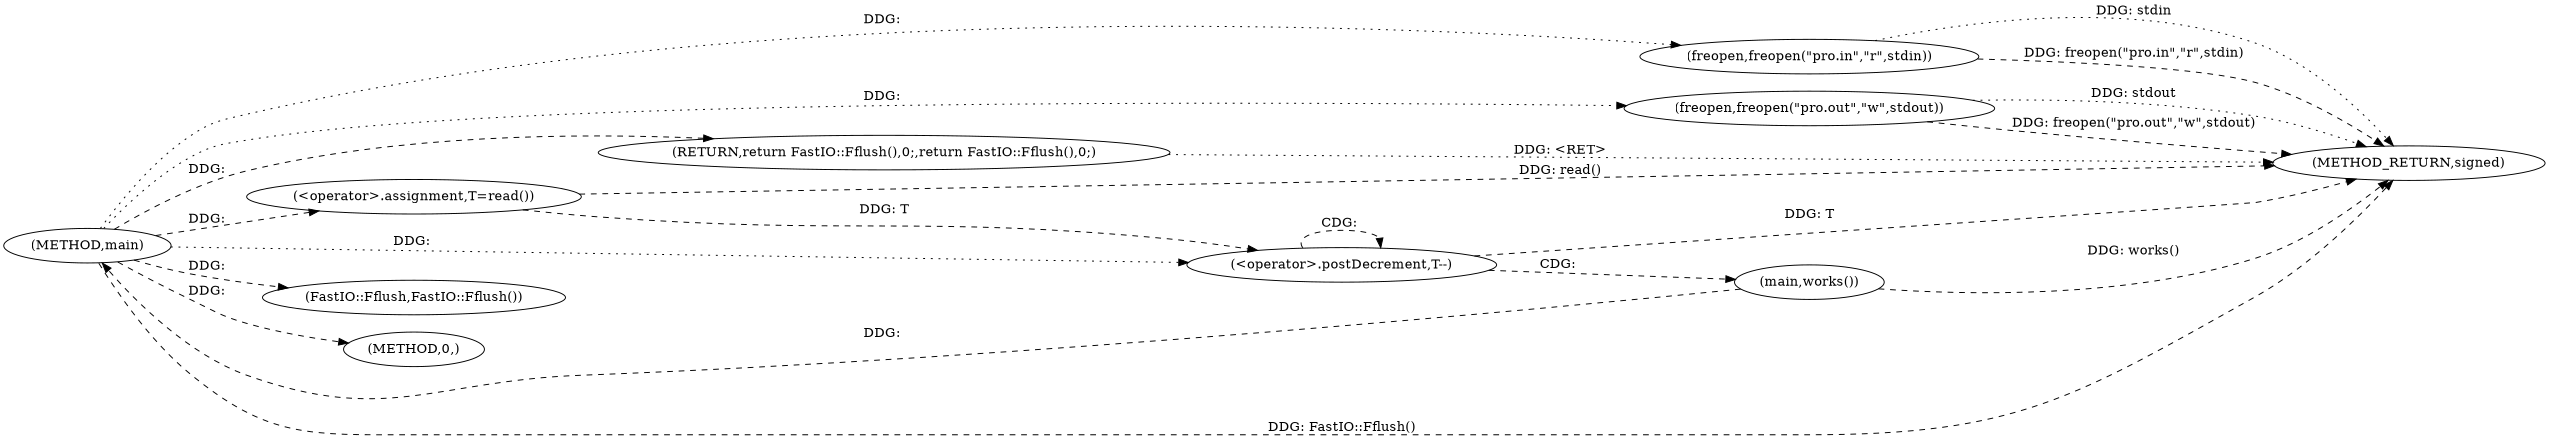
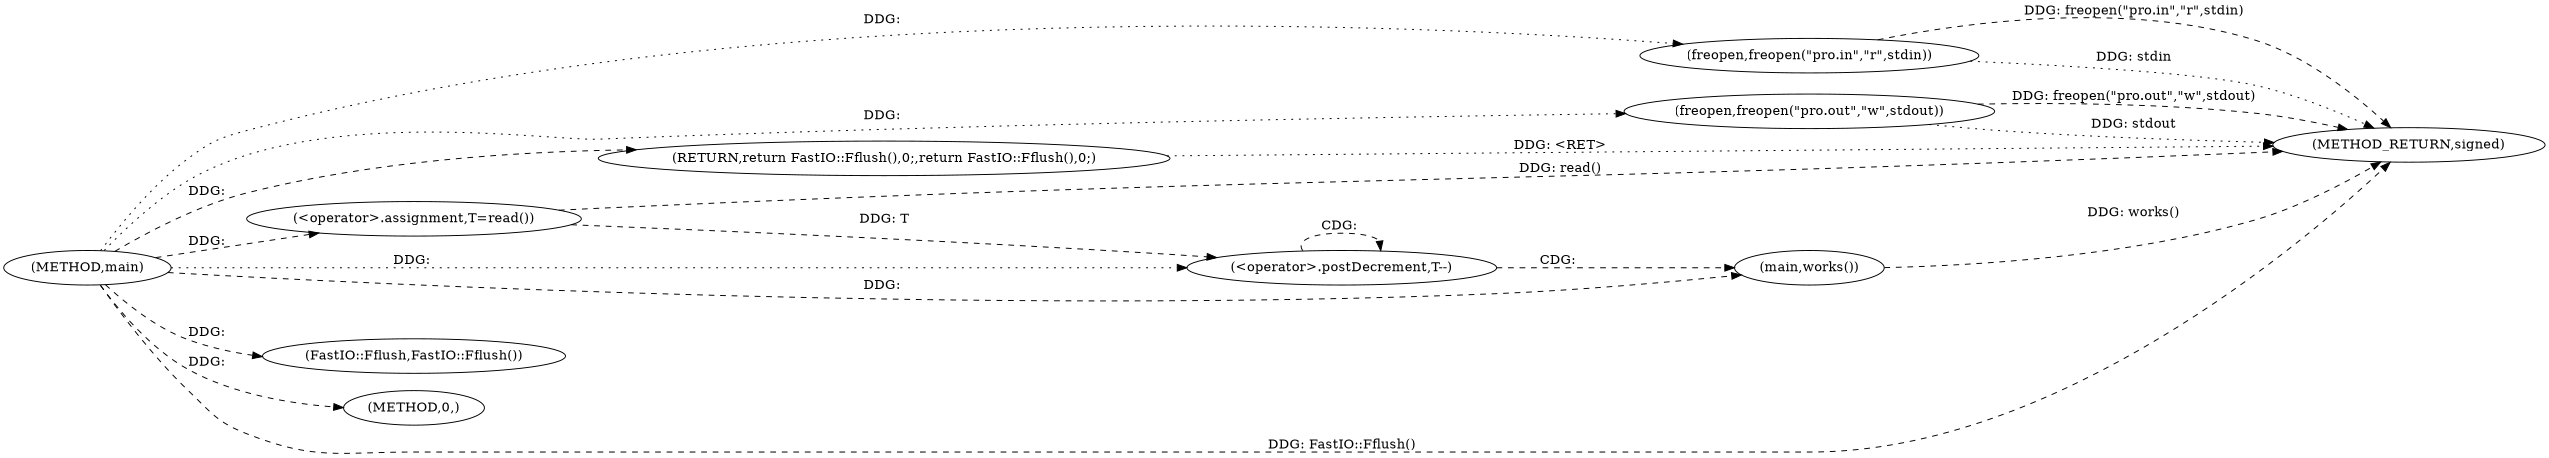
(1912, 226) -> none
(905, 358) -> (950, 300)
